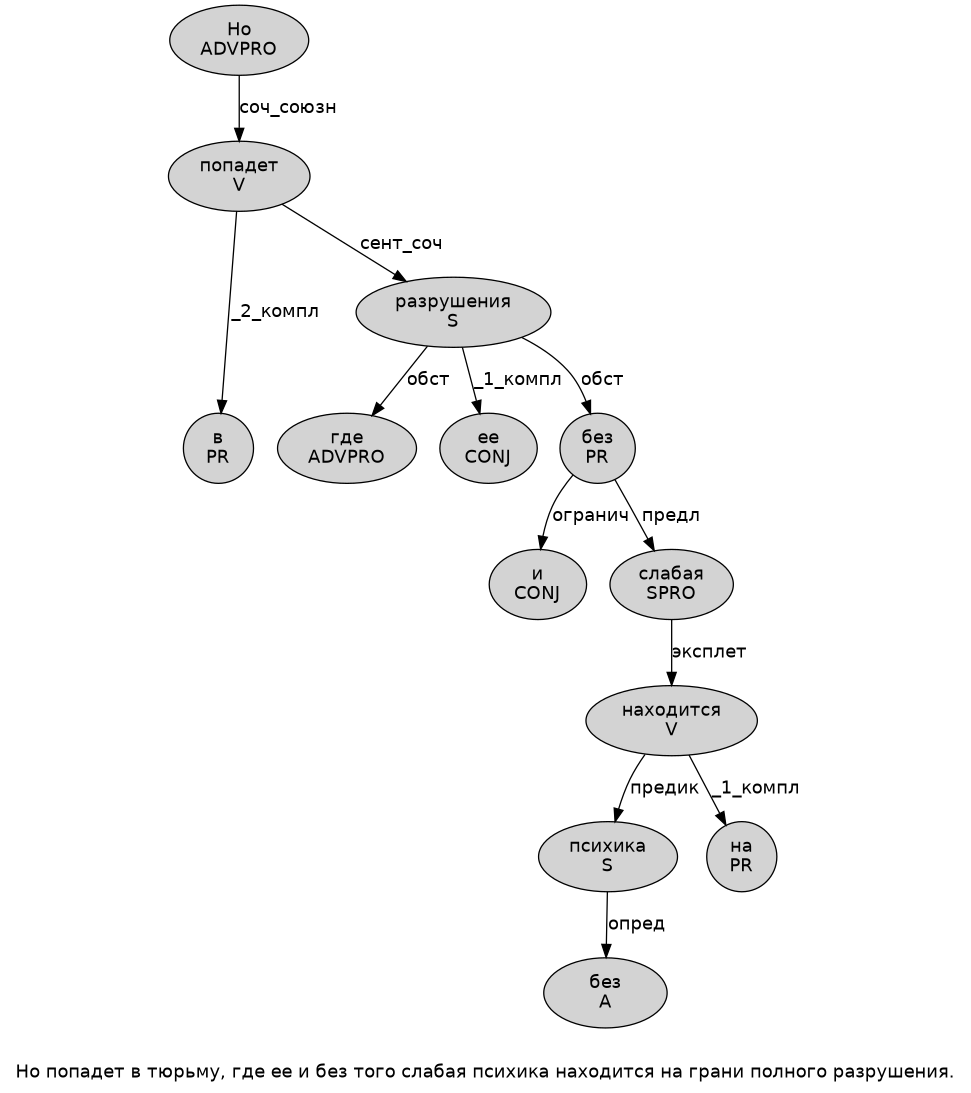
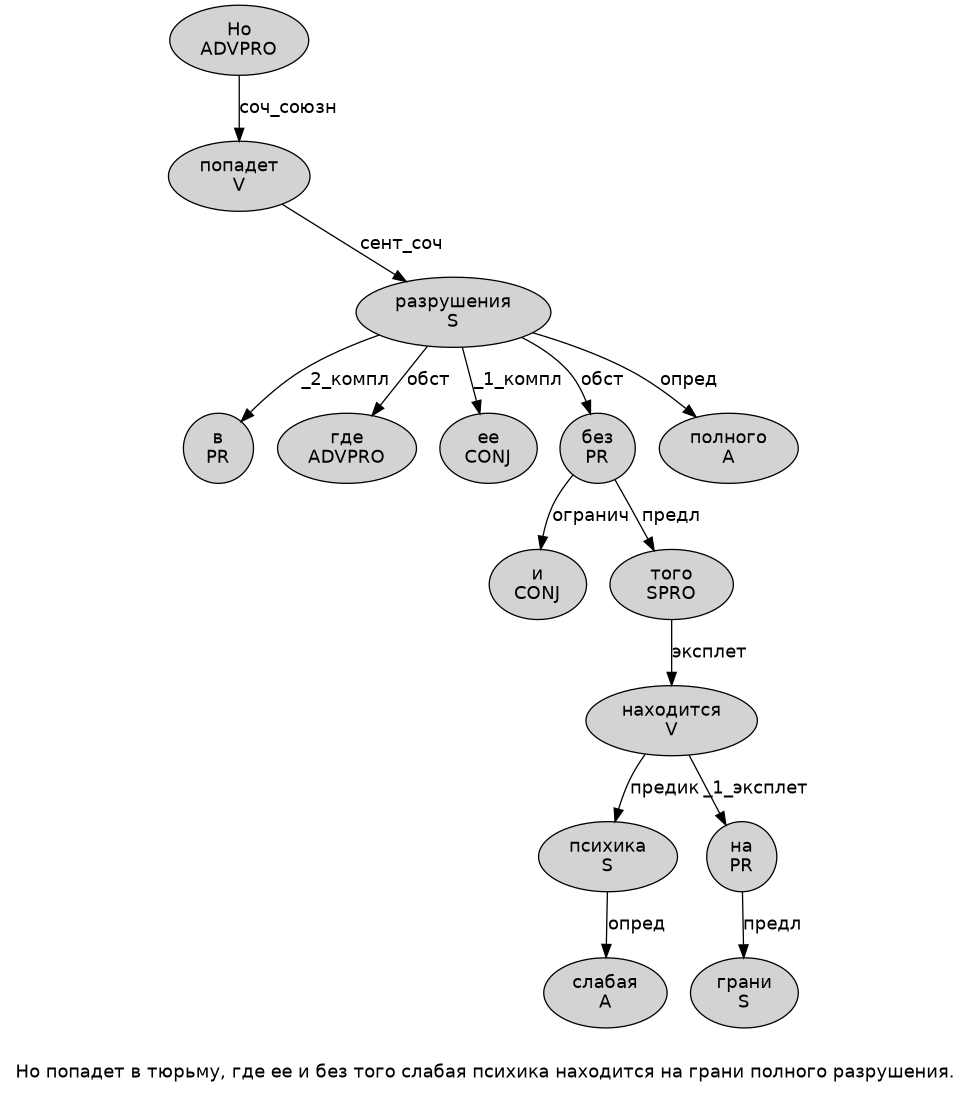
(229, 306) -> (310, 366)
none -> (729, 448)
(672, 584) -> (672, 584)
(756, 789) -> (756, 789)
(605, 993) -> (605, 993)
none -> (744, 993)
